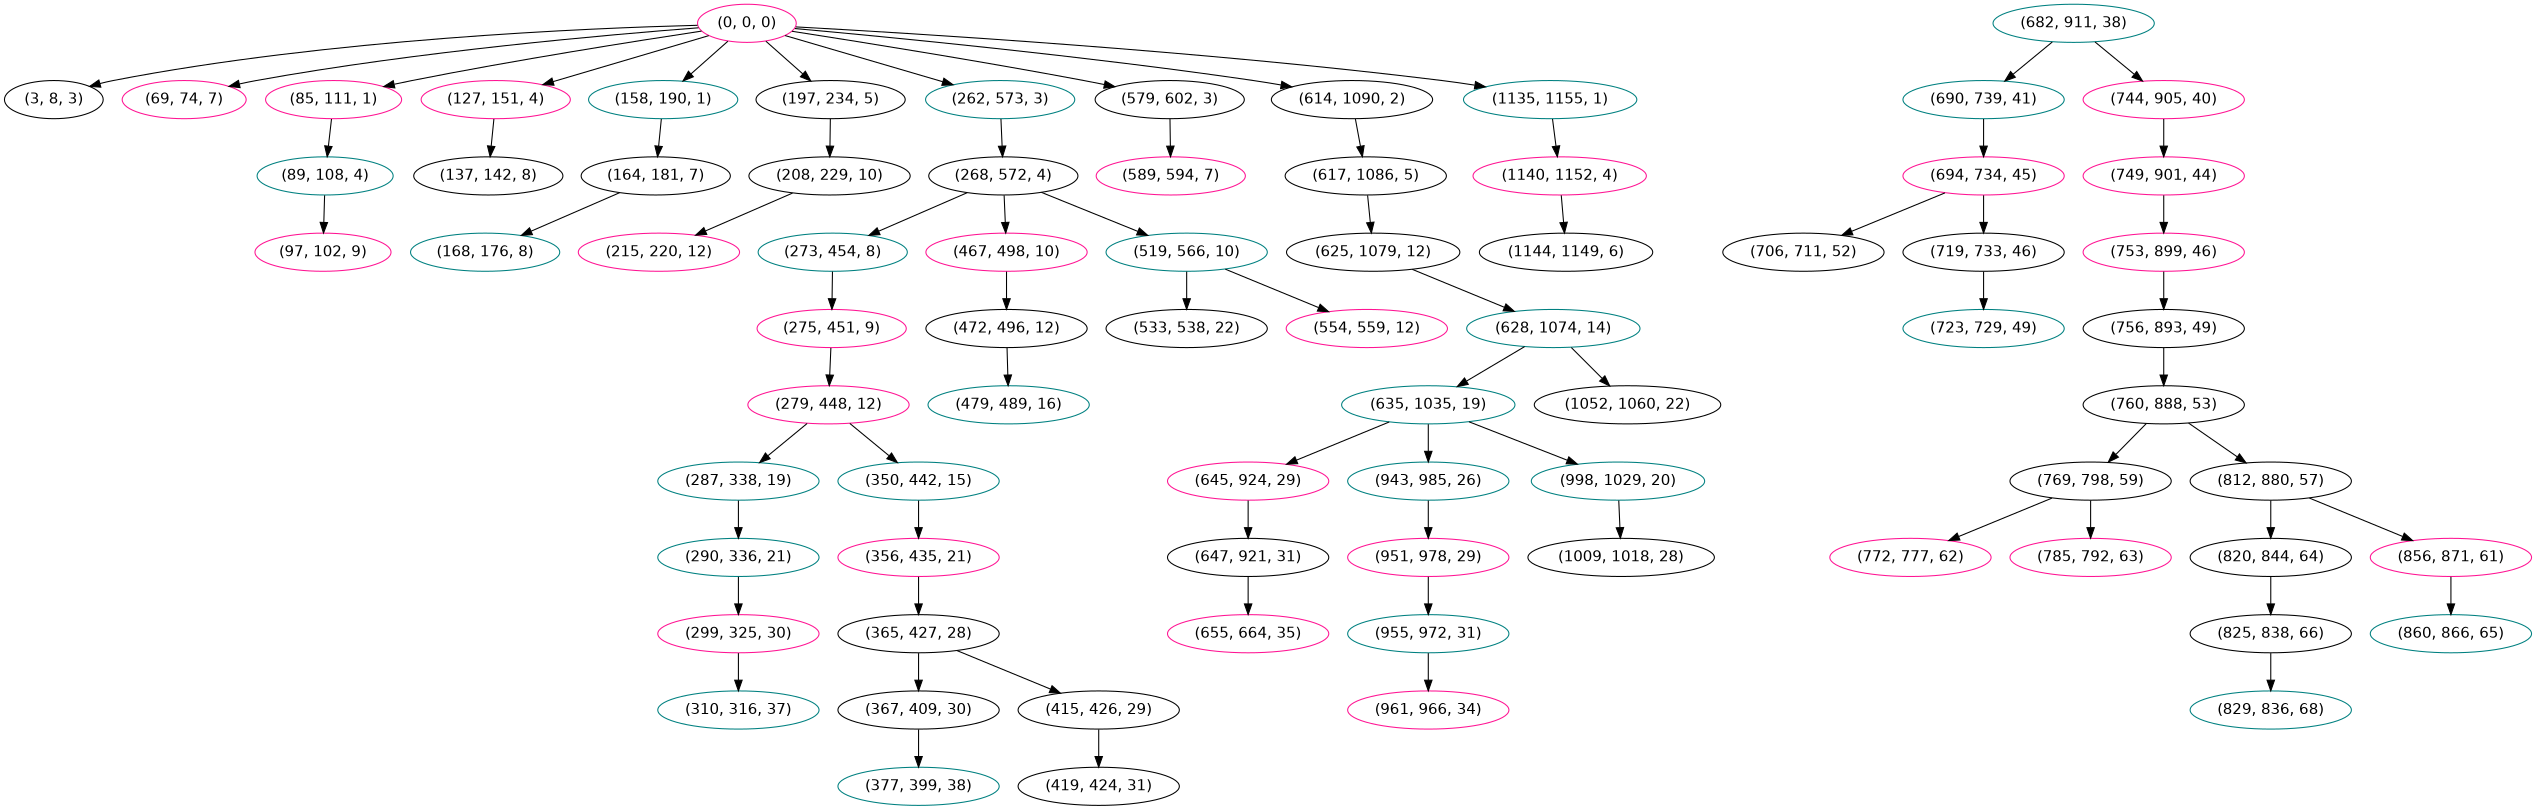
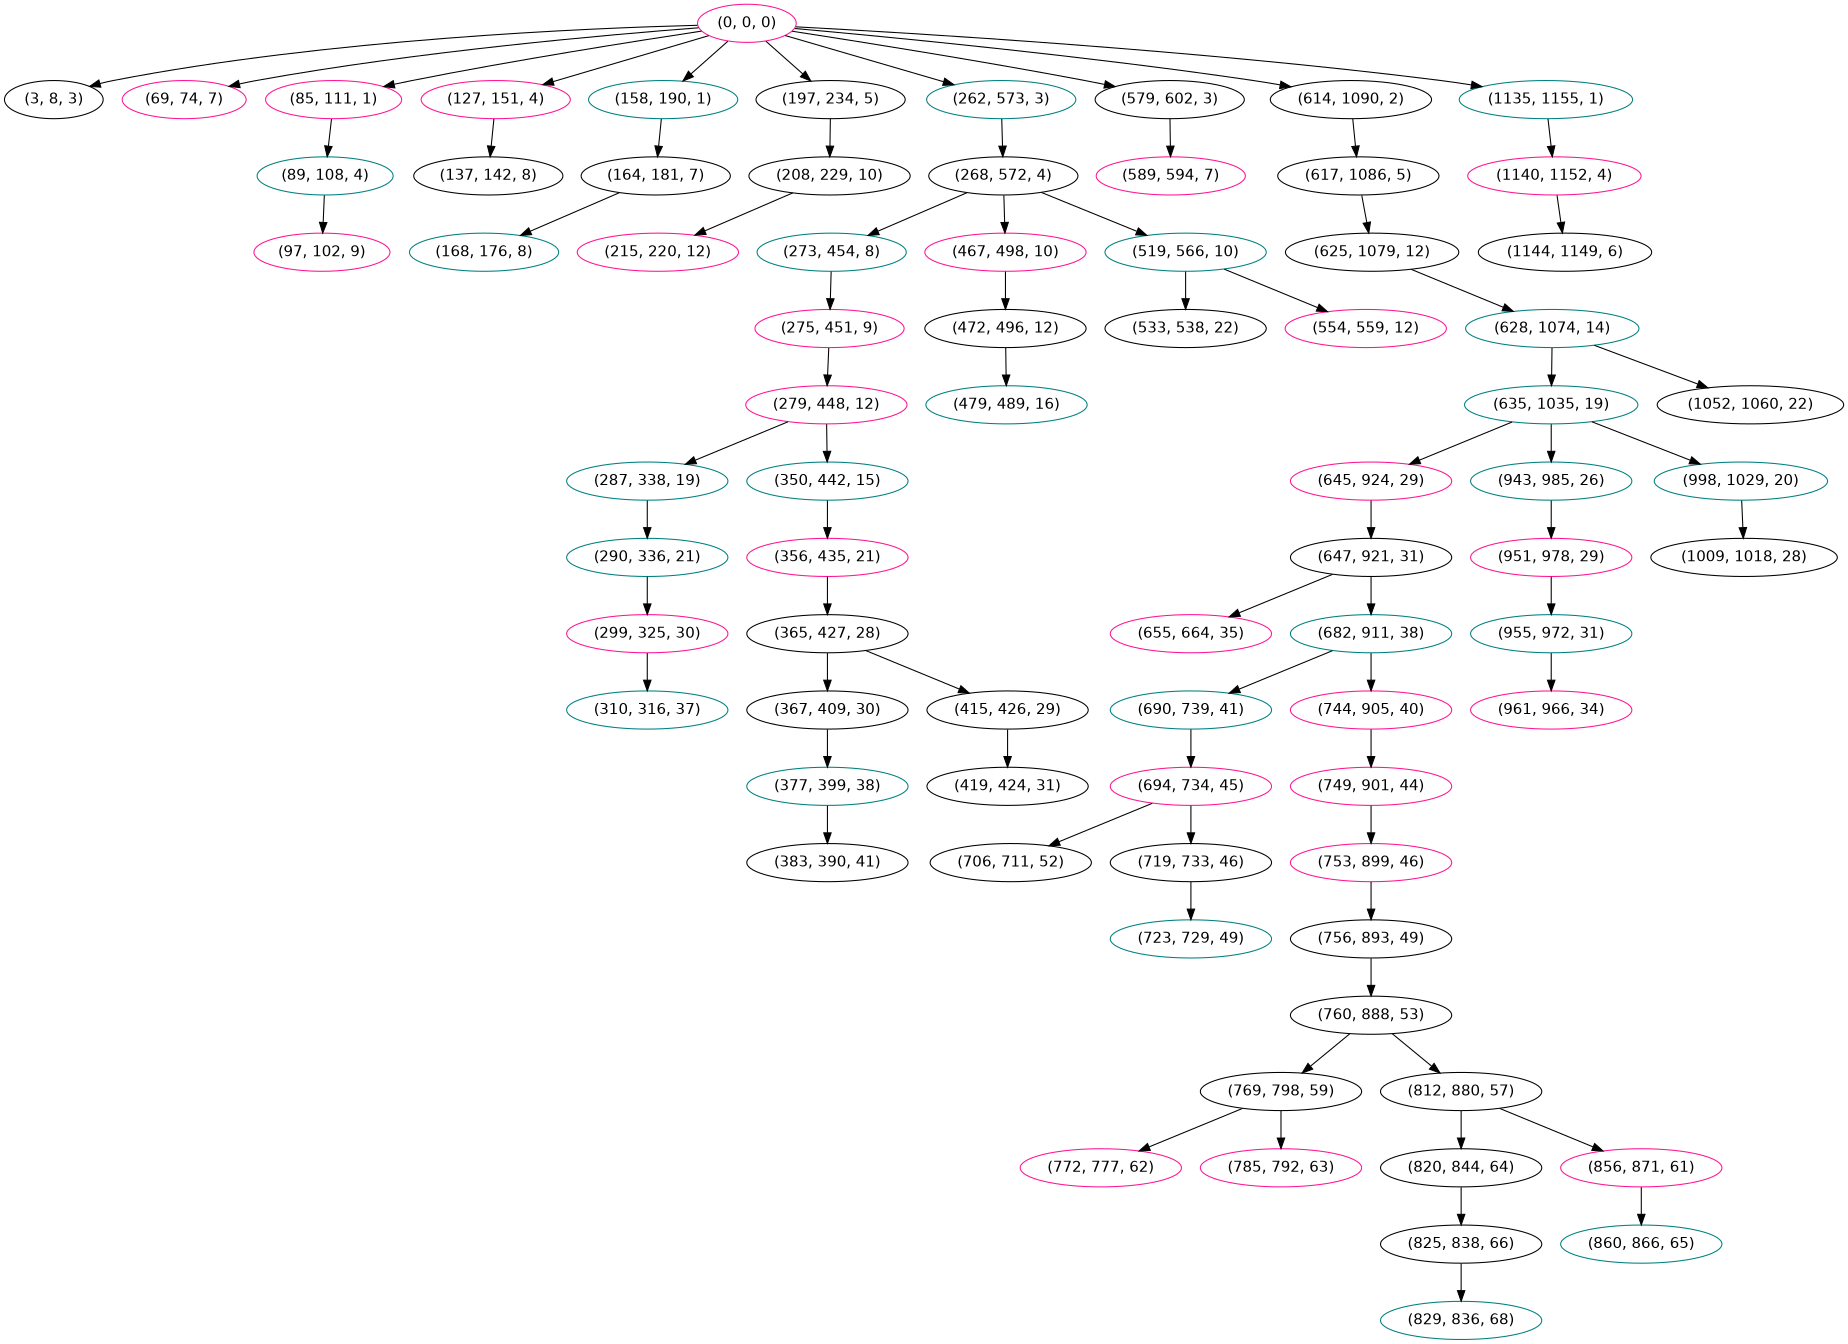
none -> (1371, 590)
none -> (827, 863)
